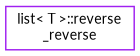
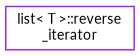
(70, 28) -> (70, 28)
